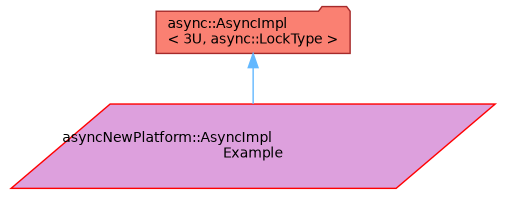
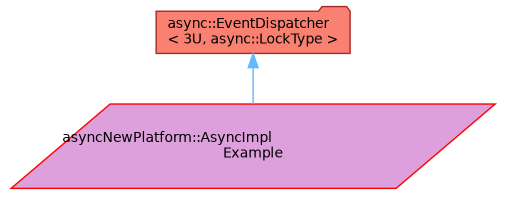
(253, 32) -> (253, 32)
